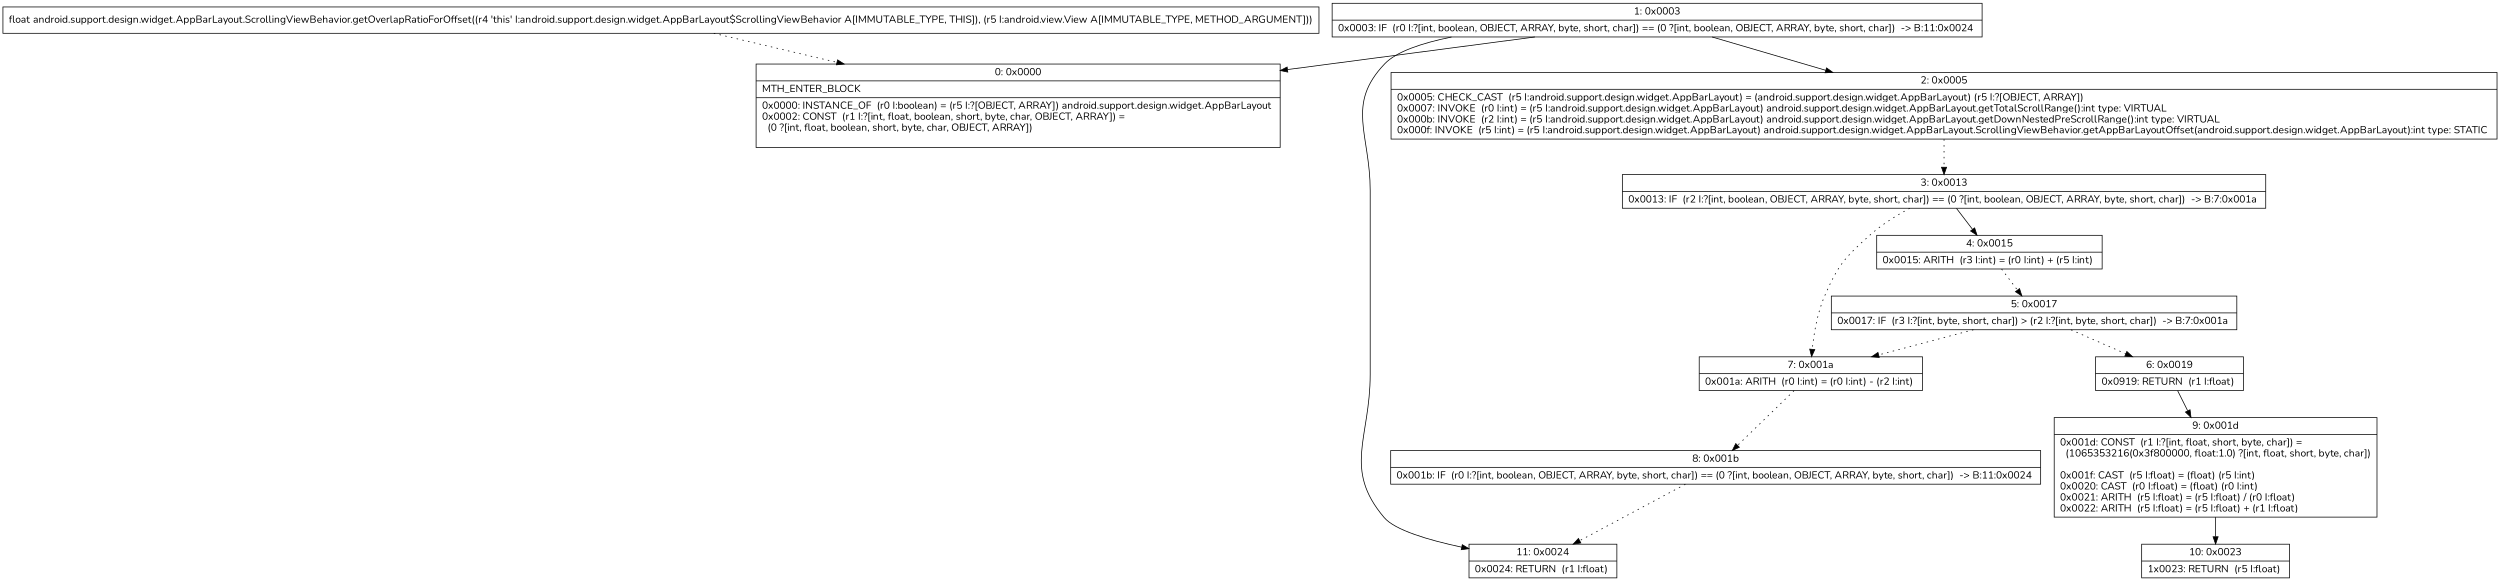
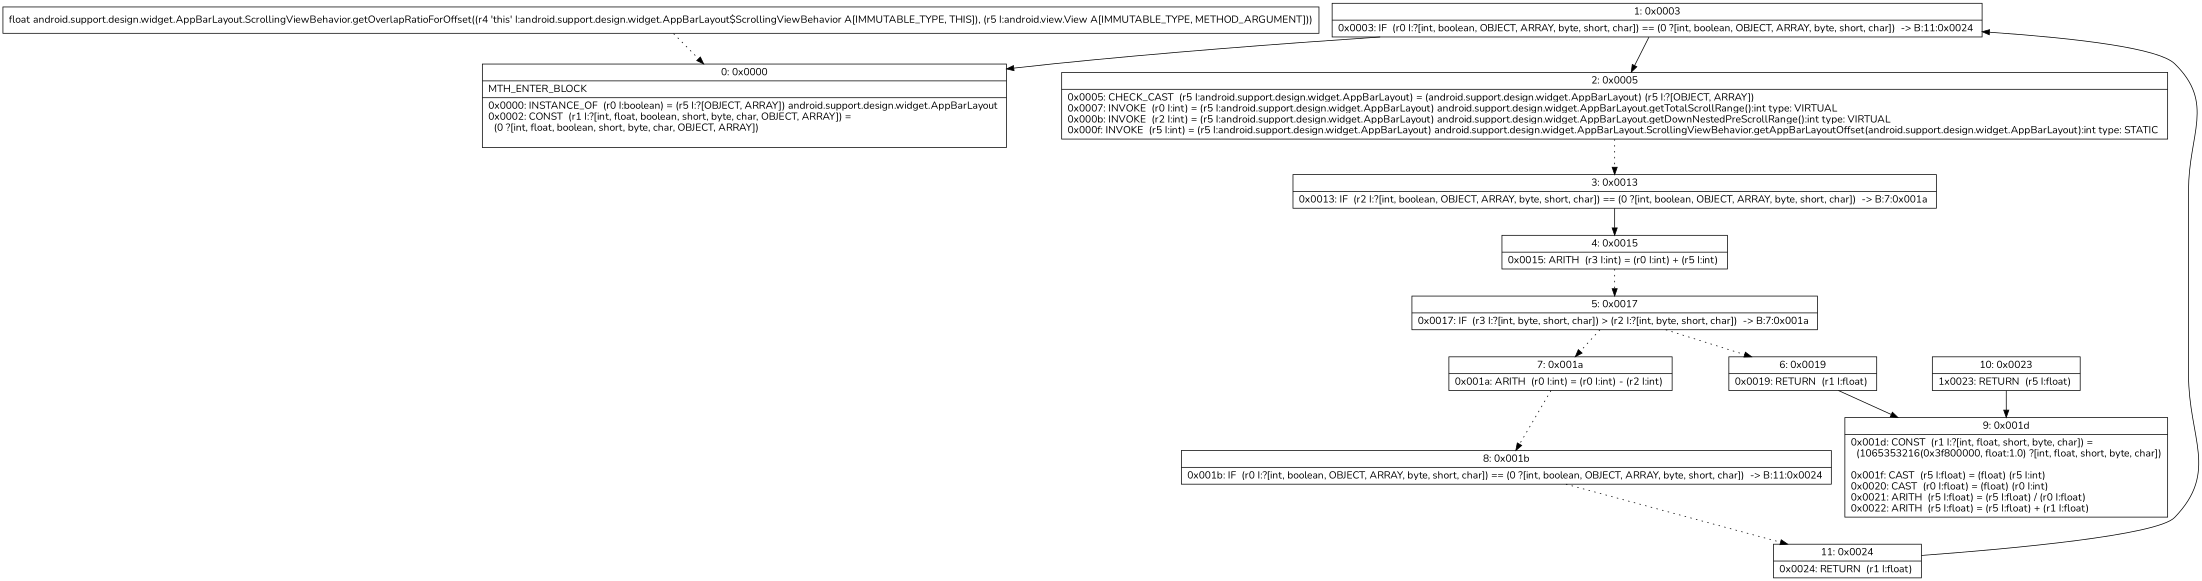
(1841, 265) -> none
(1370, 296) -> (2189, 325)
(2169, 382) -> (1803, 382)
(2216, 527) -> (2006, 400)
